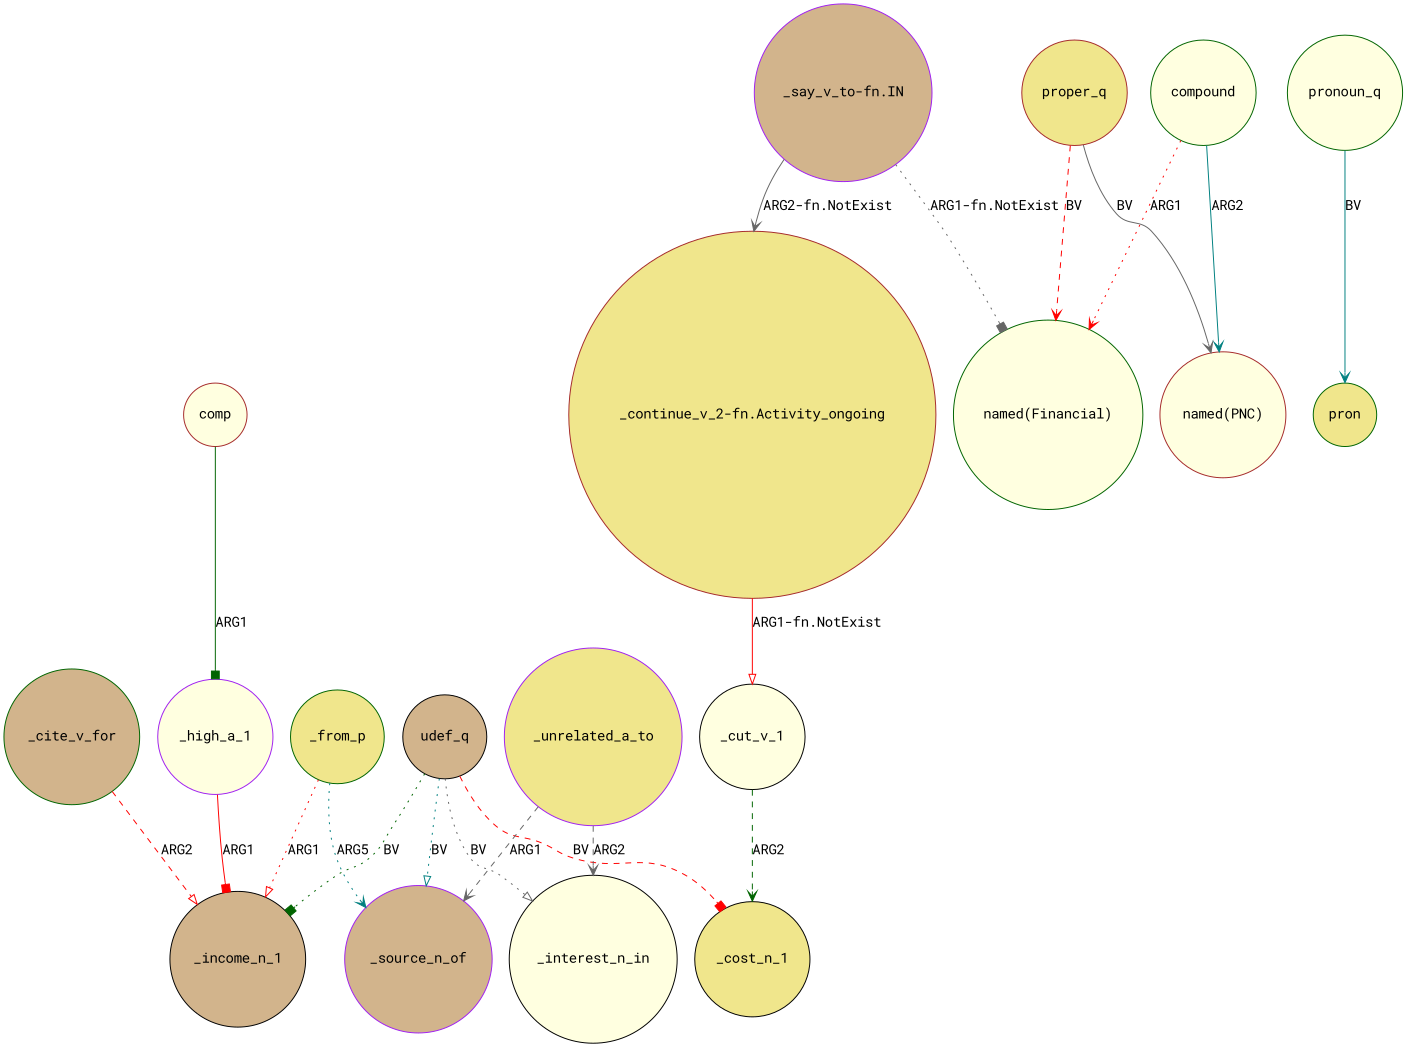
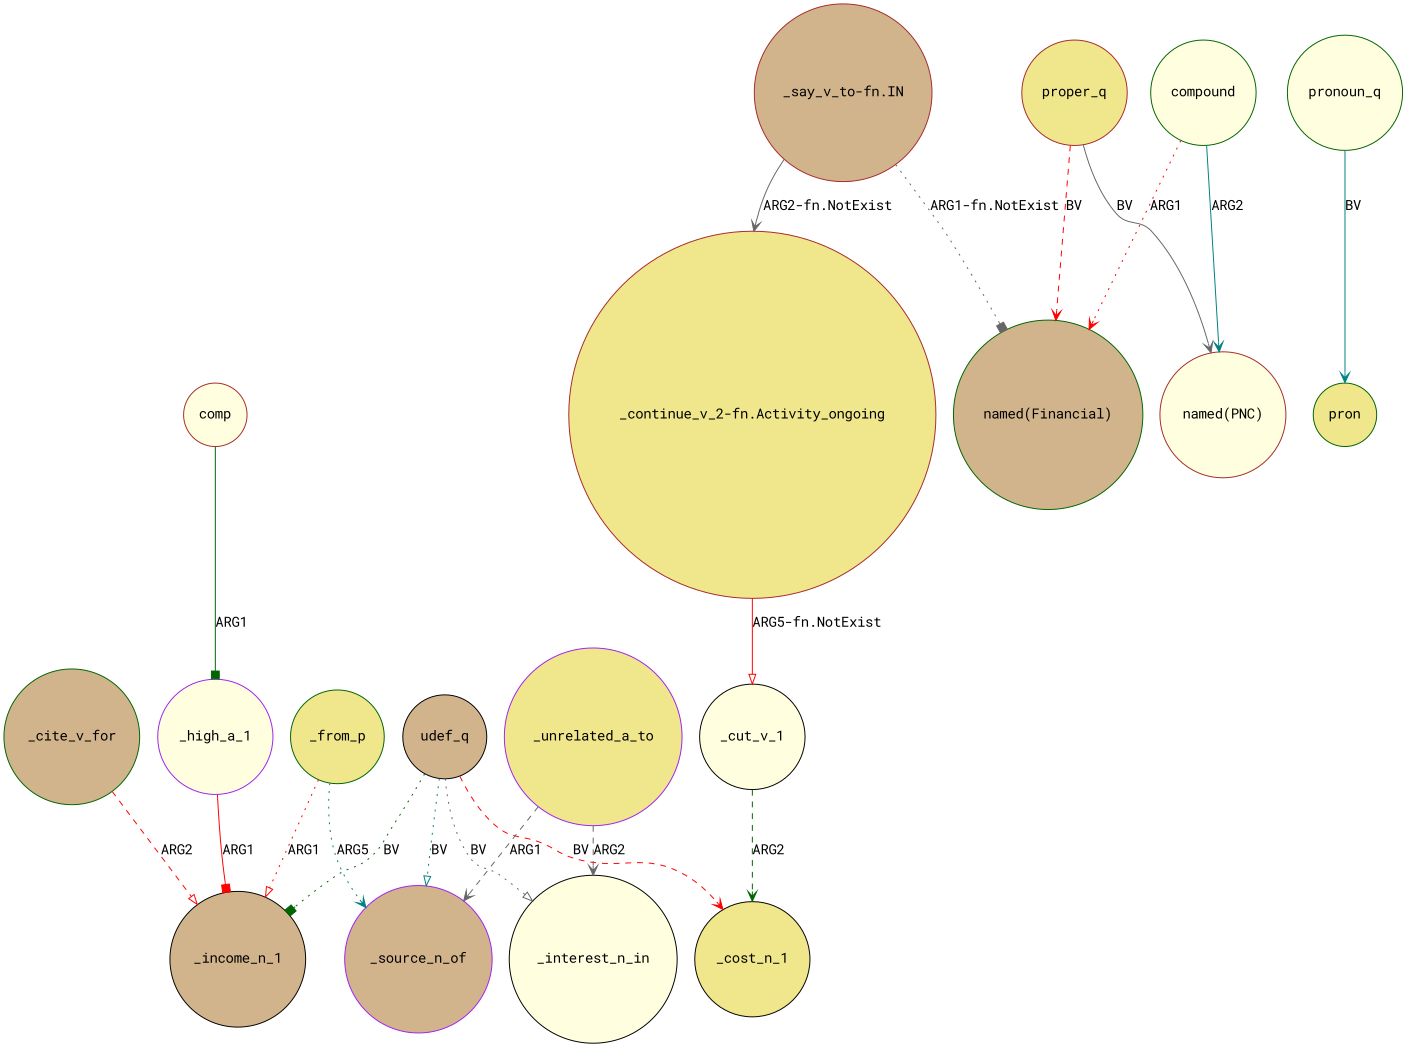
(843, 93) -> (843, 93)
(1048, 415) -> (1048, 415)
(817, 623) -> (817, 623)
(578, 859) -> (578, 859)
